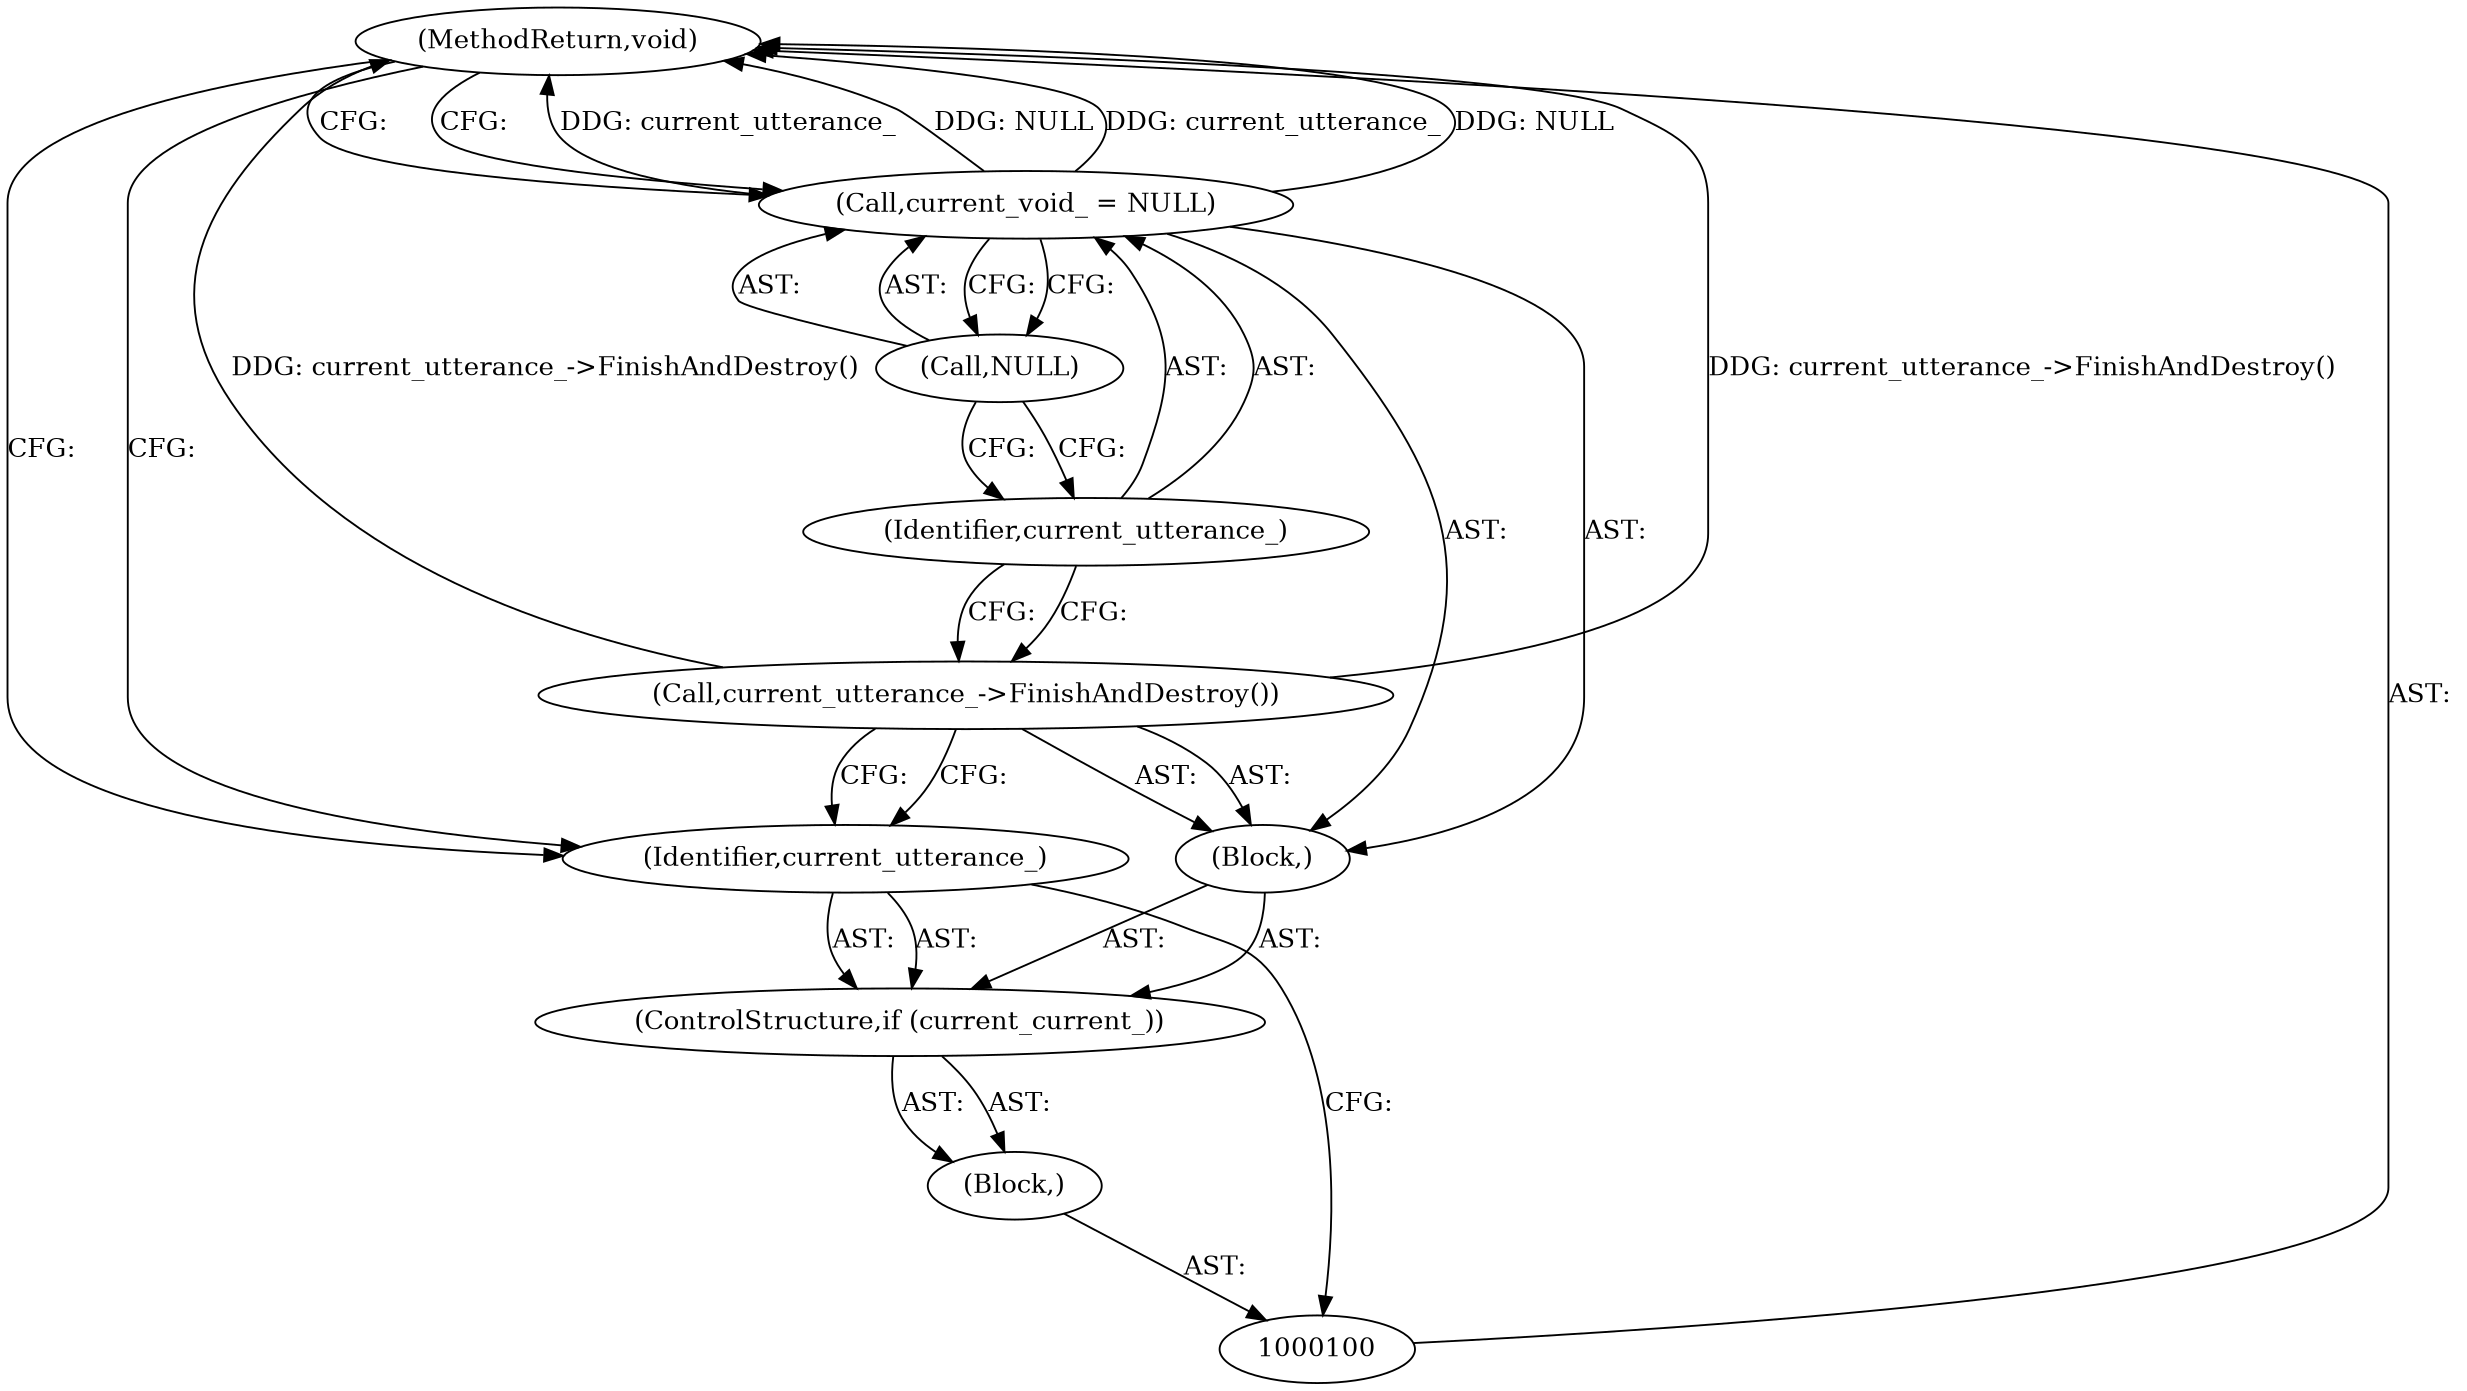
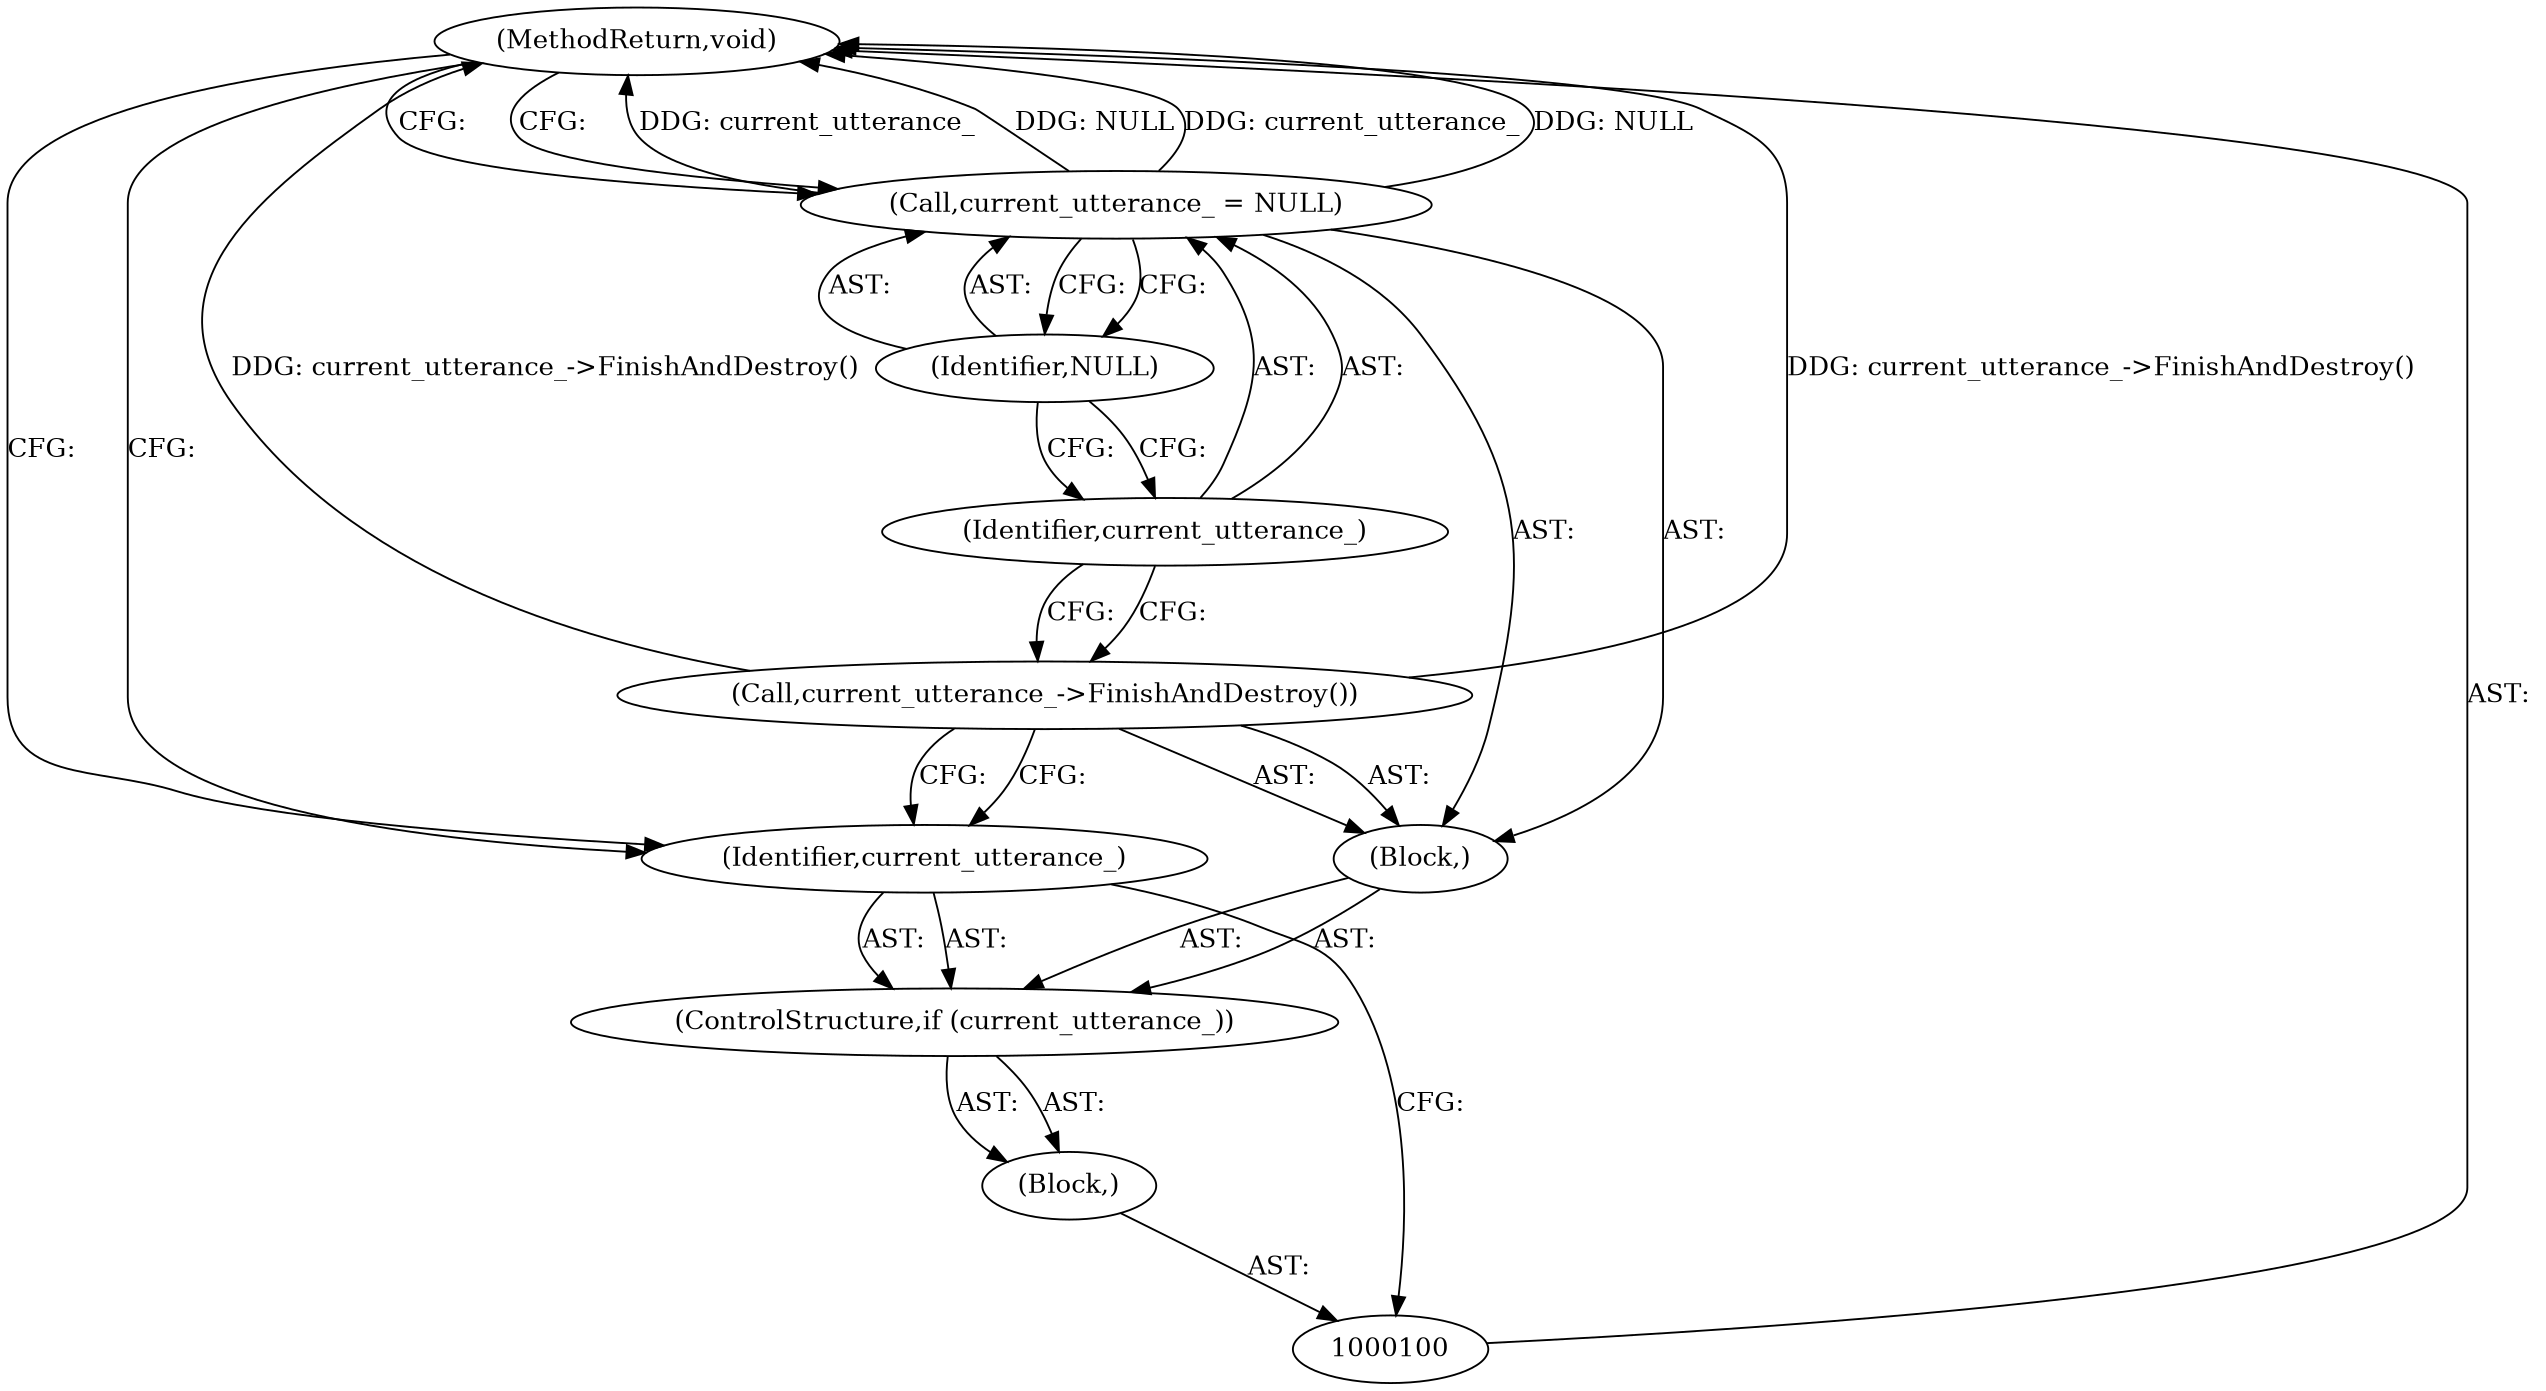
(1026, 205) -> (1116, 205)
(1000, 368) -> (1045, 368)
(900, 1022) -> (955, 1022)
